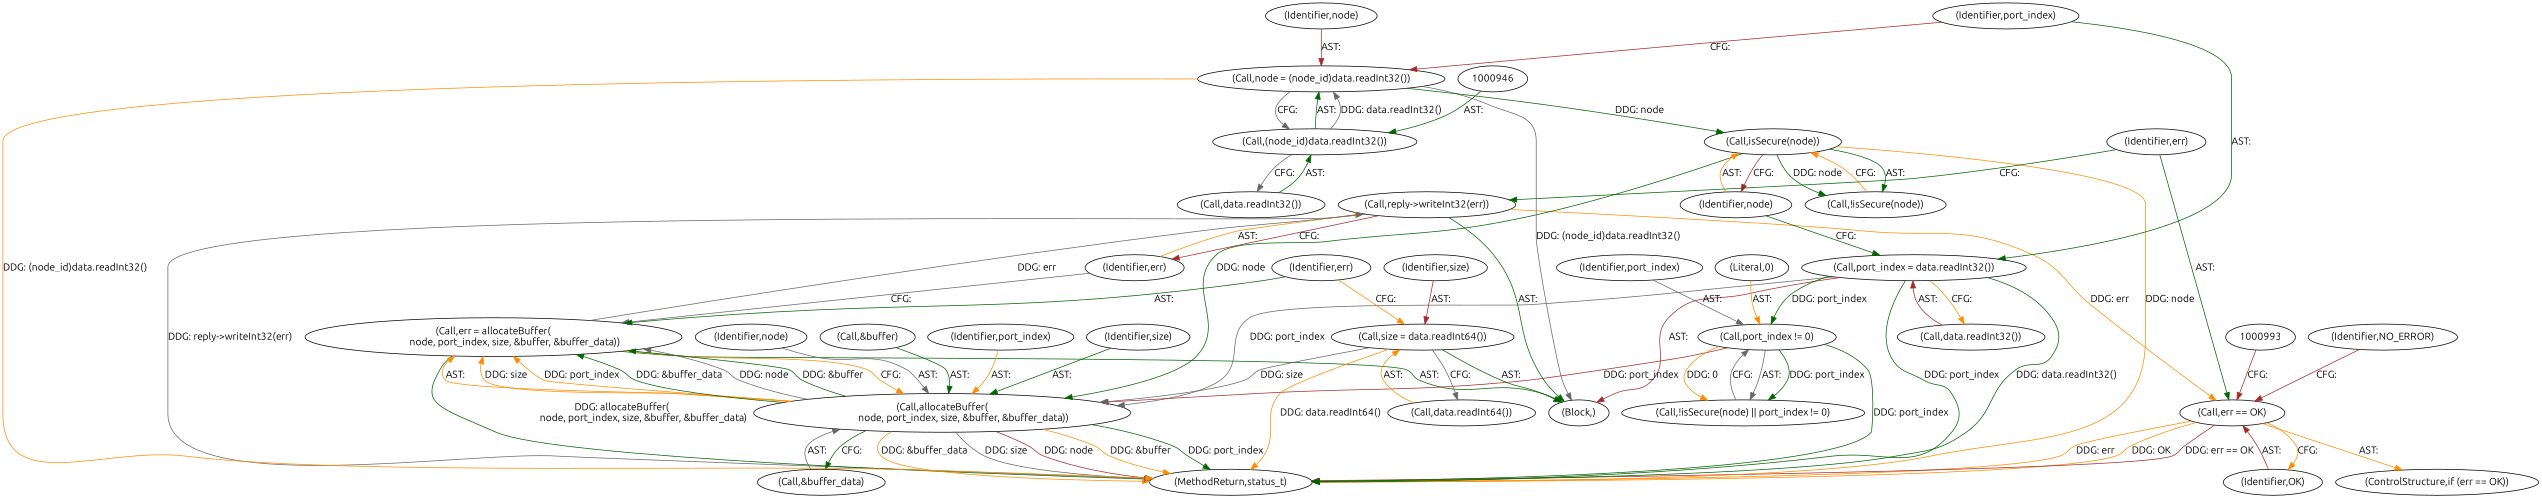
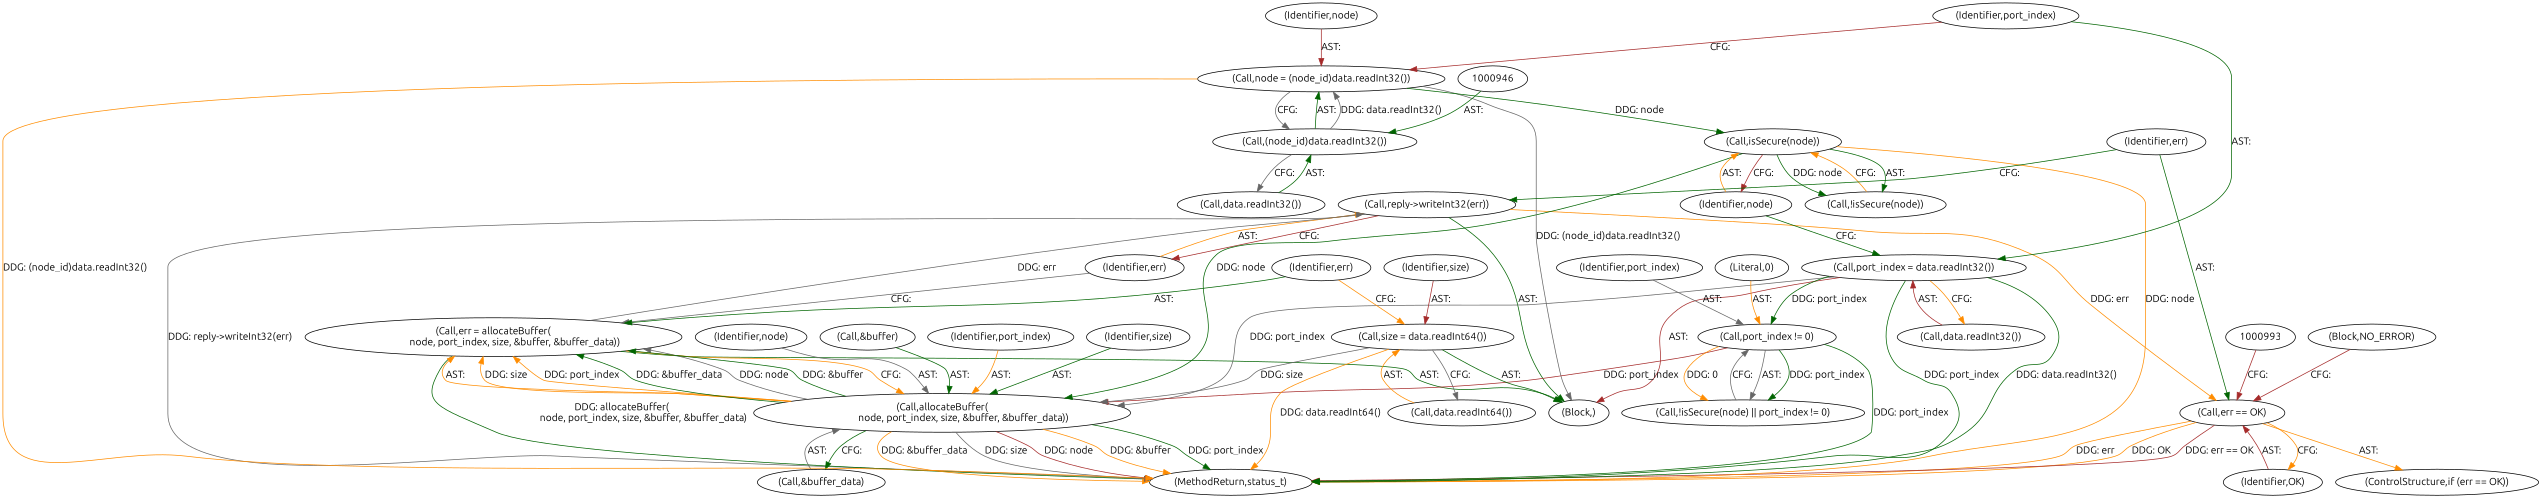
(2383, 337) -> (2372, 337)
